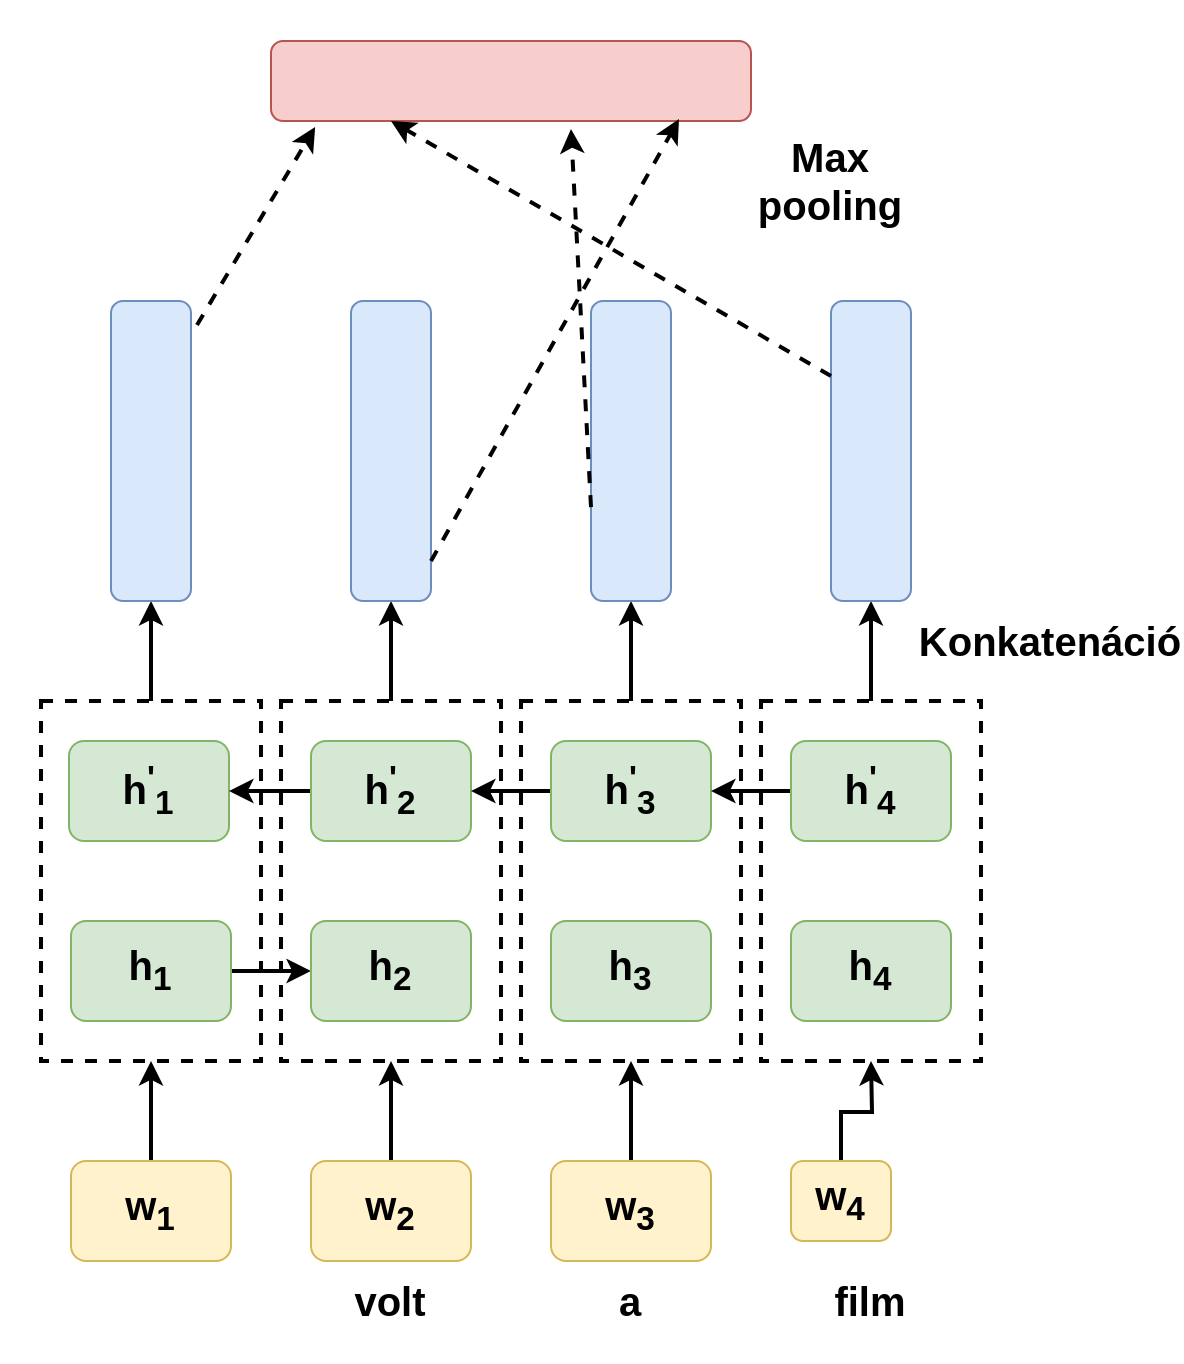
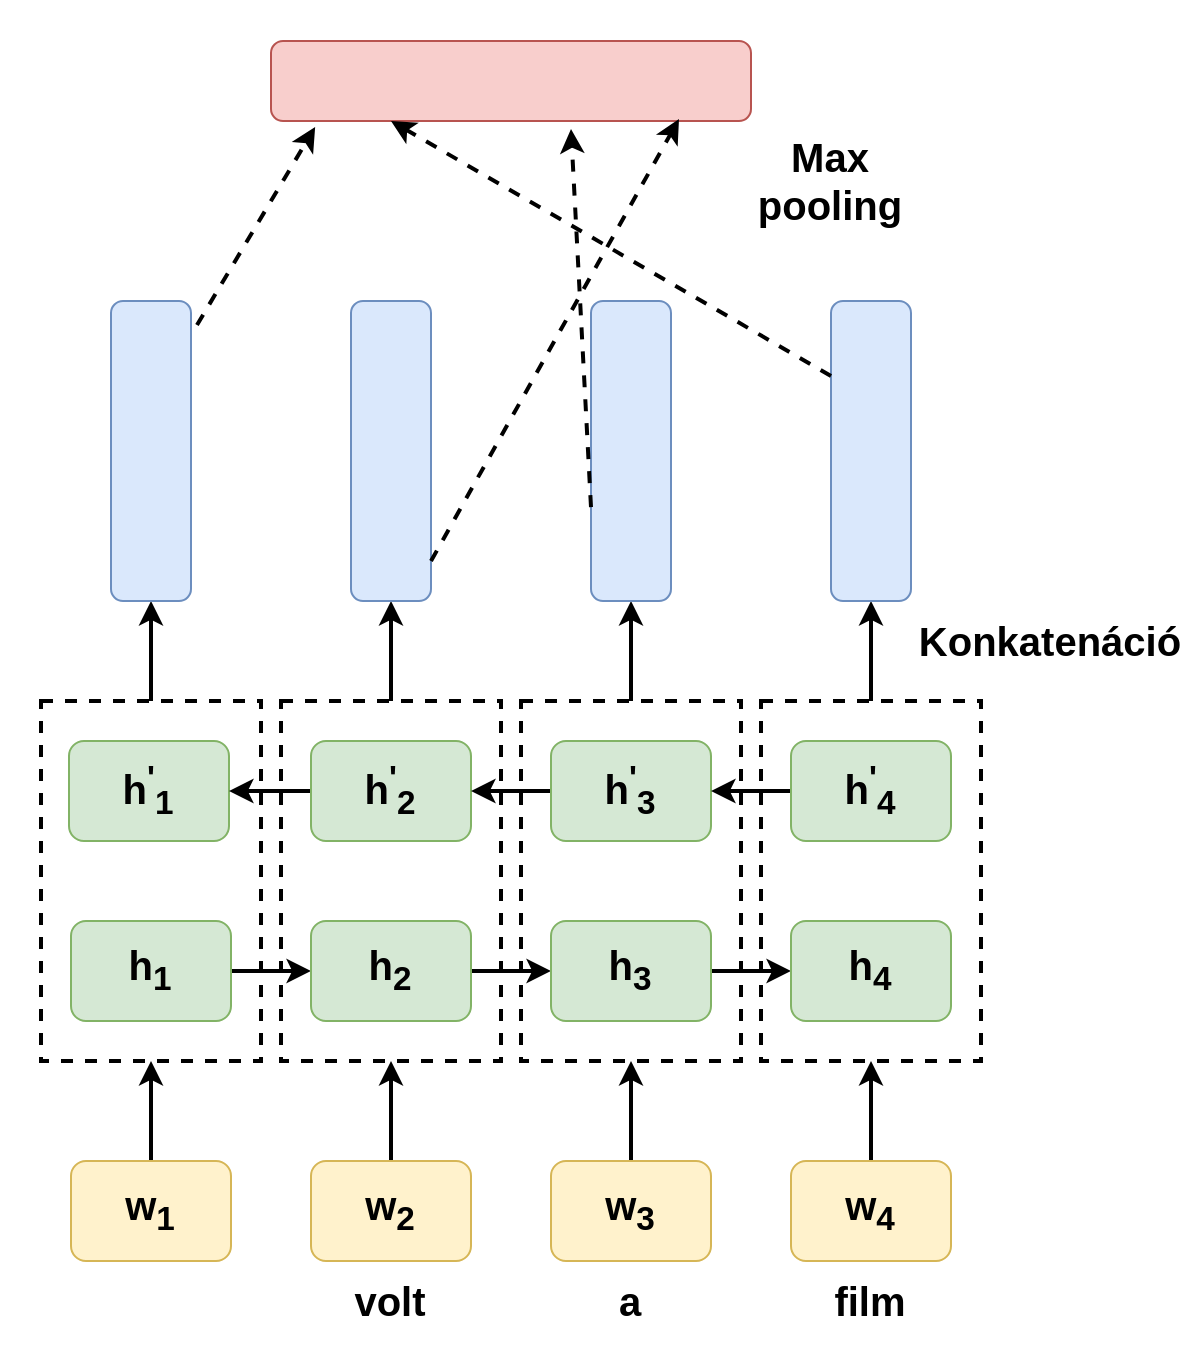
none -> (502, 971)
none -> (742, 971)
(841, 1201) -> (871, 1211)
